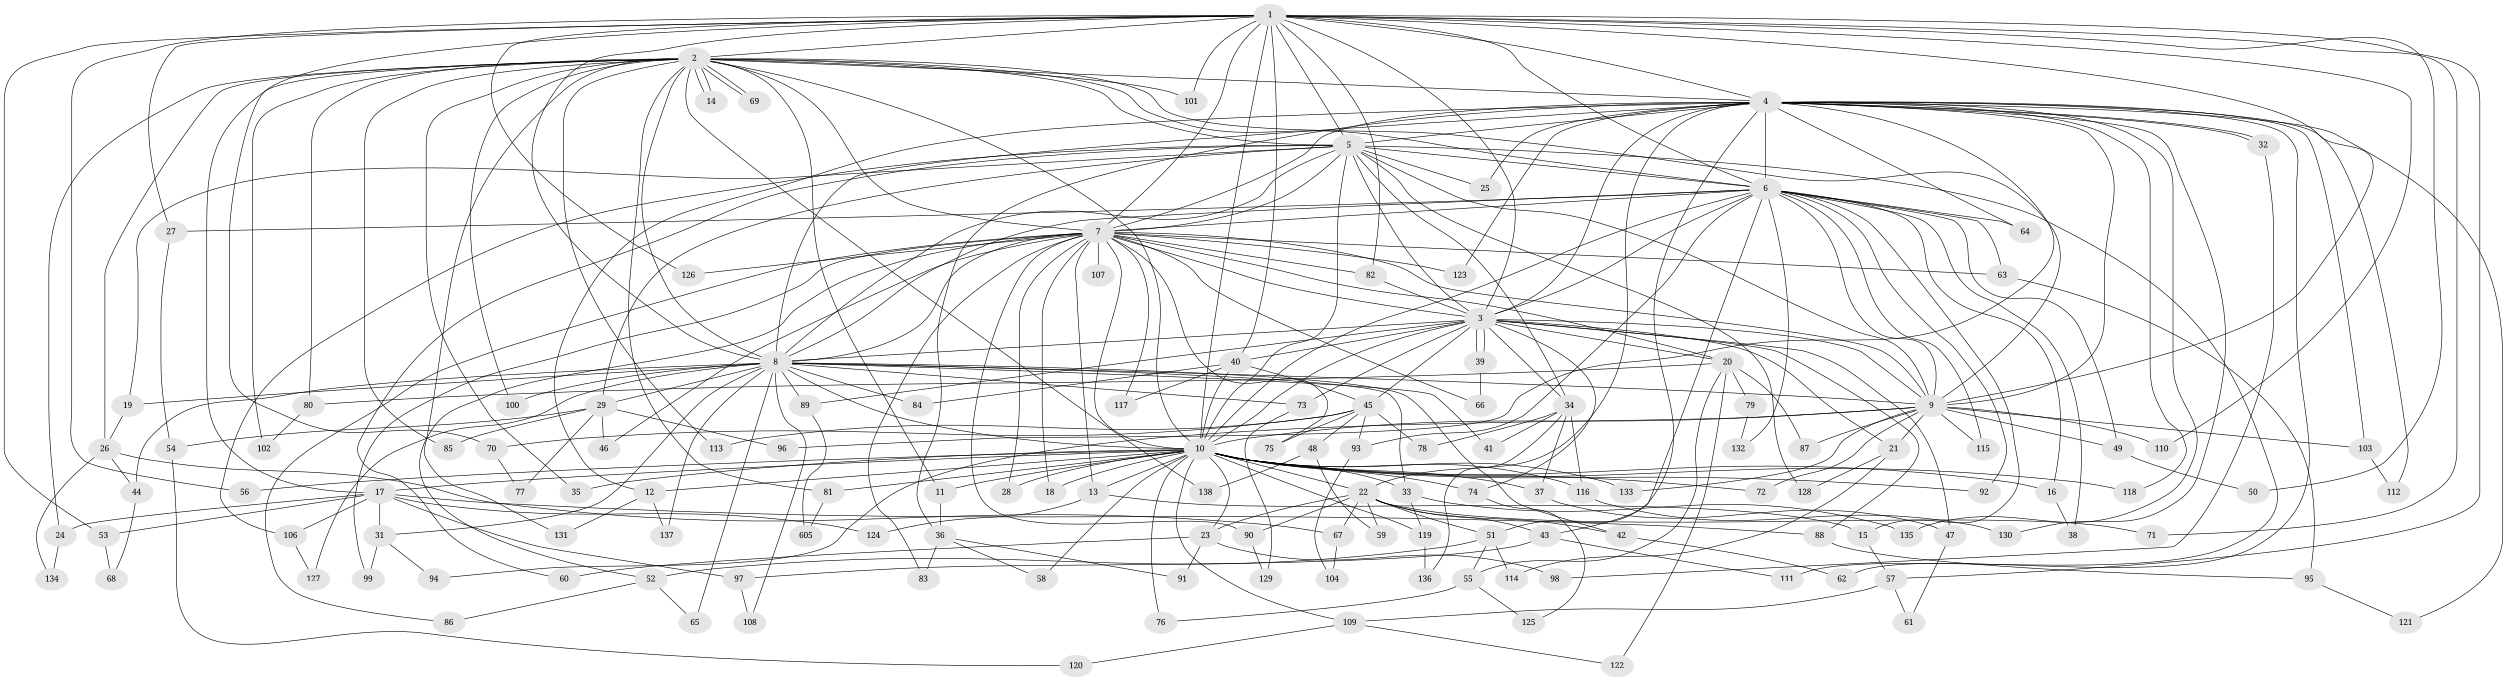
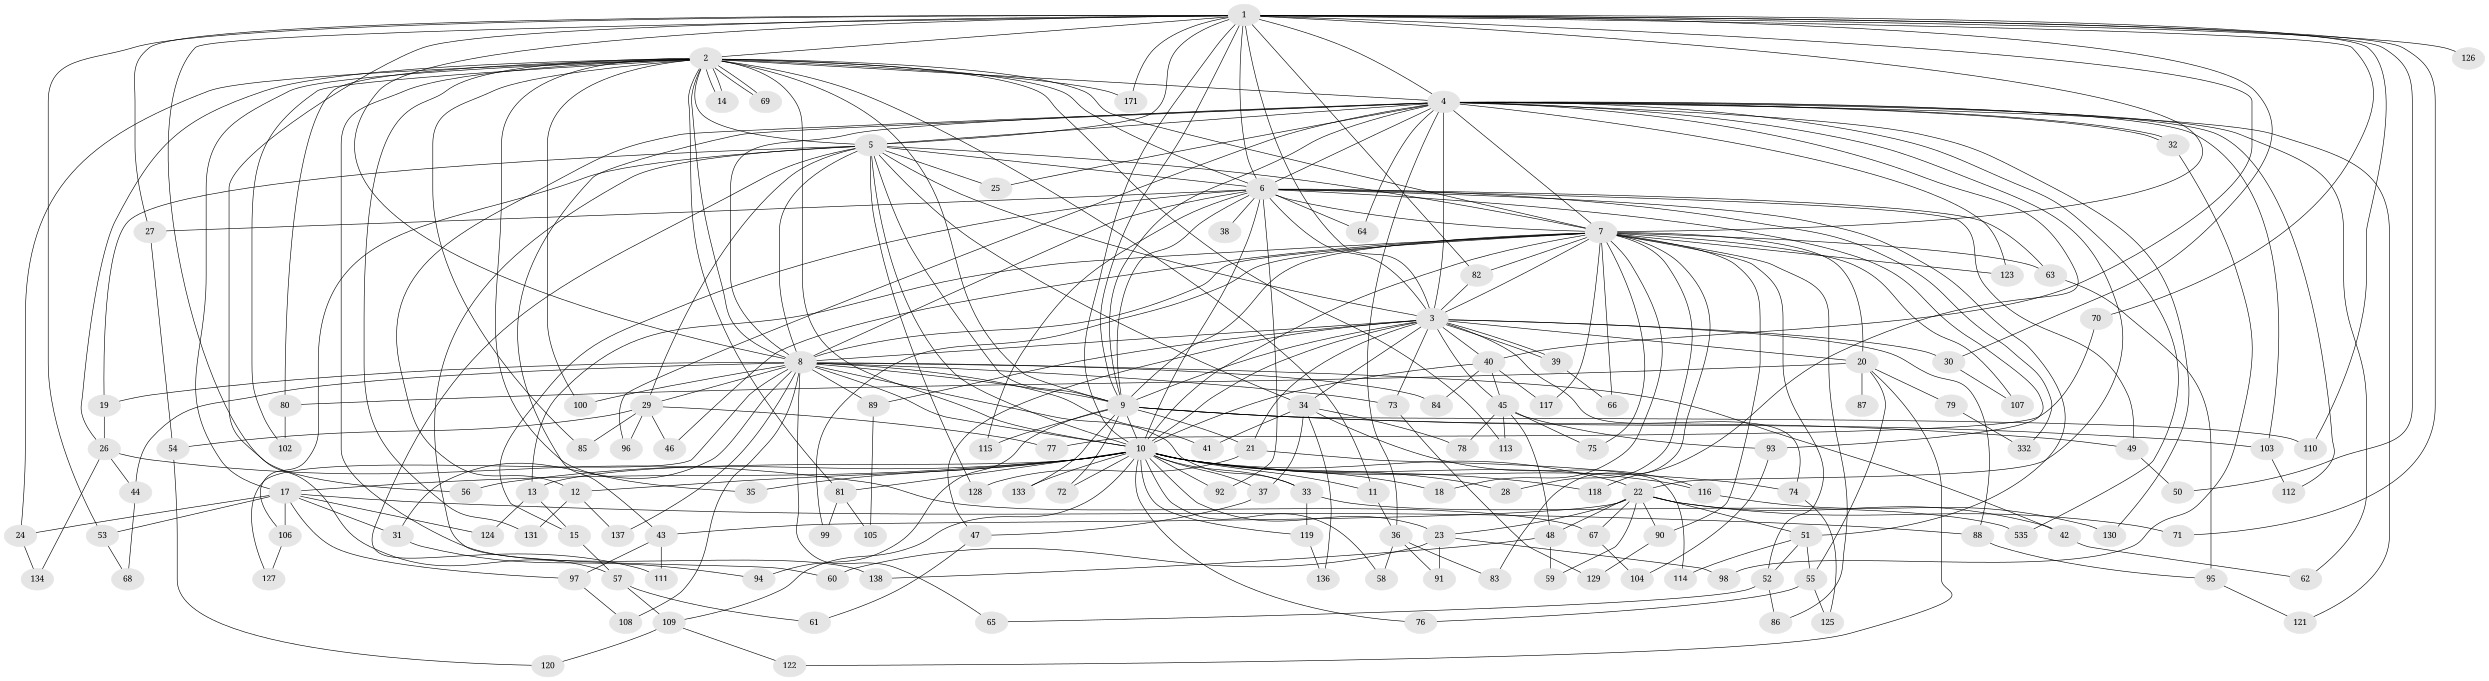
(1191, 102) -> (1131, 102)
(893, 253) -> none
none -> (1949, 362)
(1852, 430) -> none
(931, 434) -> none
(1738, 449) -> (2024, 449)
(2052, 492) -> none
none -> (1596, 513)
(806, 536) -> (870, 536)
(1907, 536) -> (2021, 536)
(374, 558) -> (832, 517)
